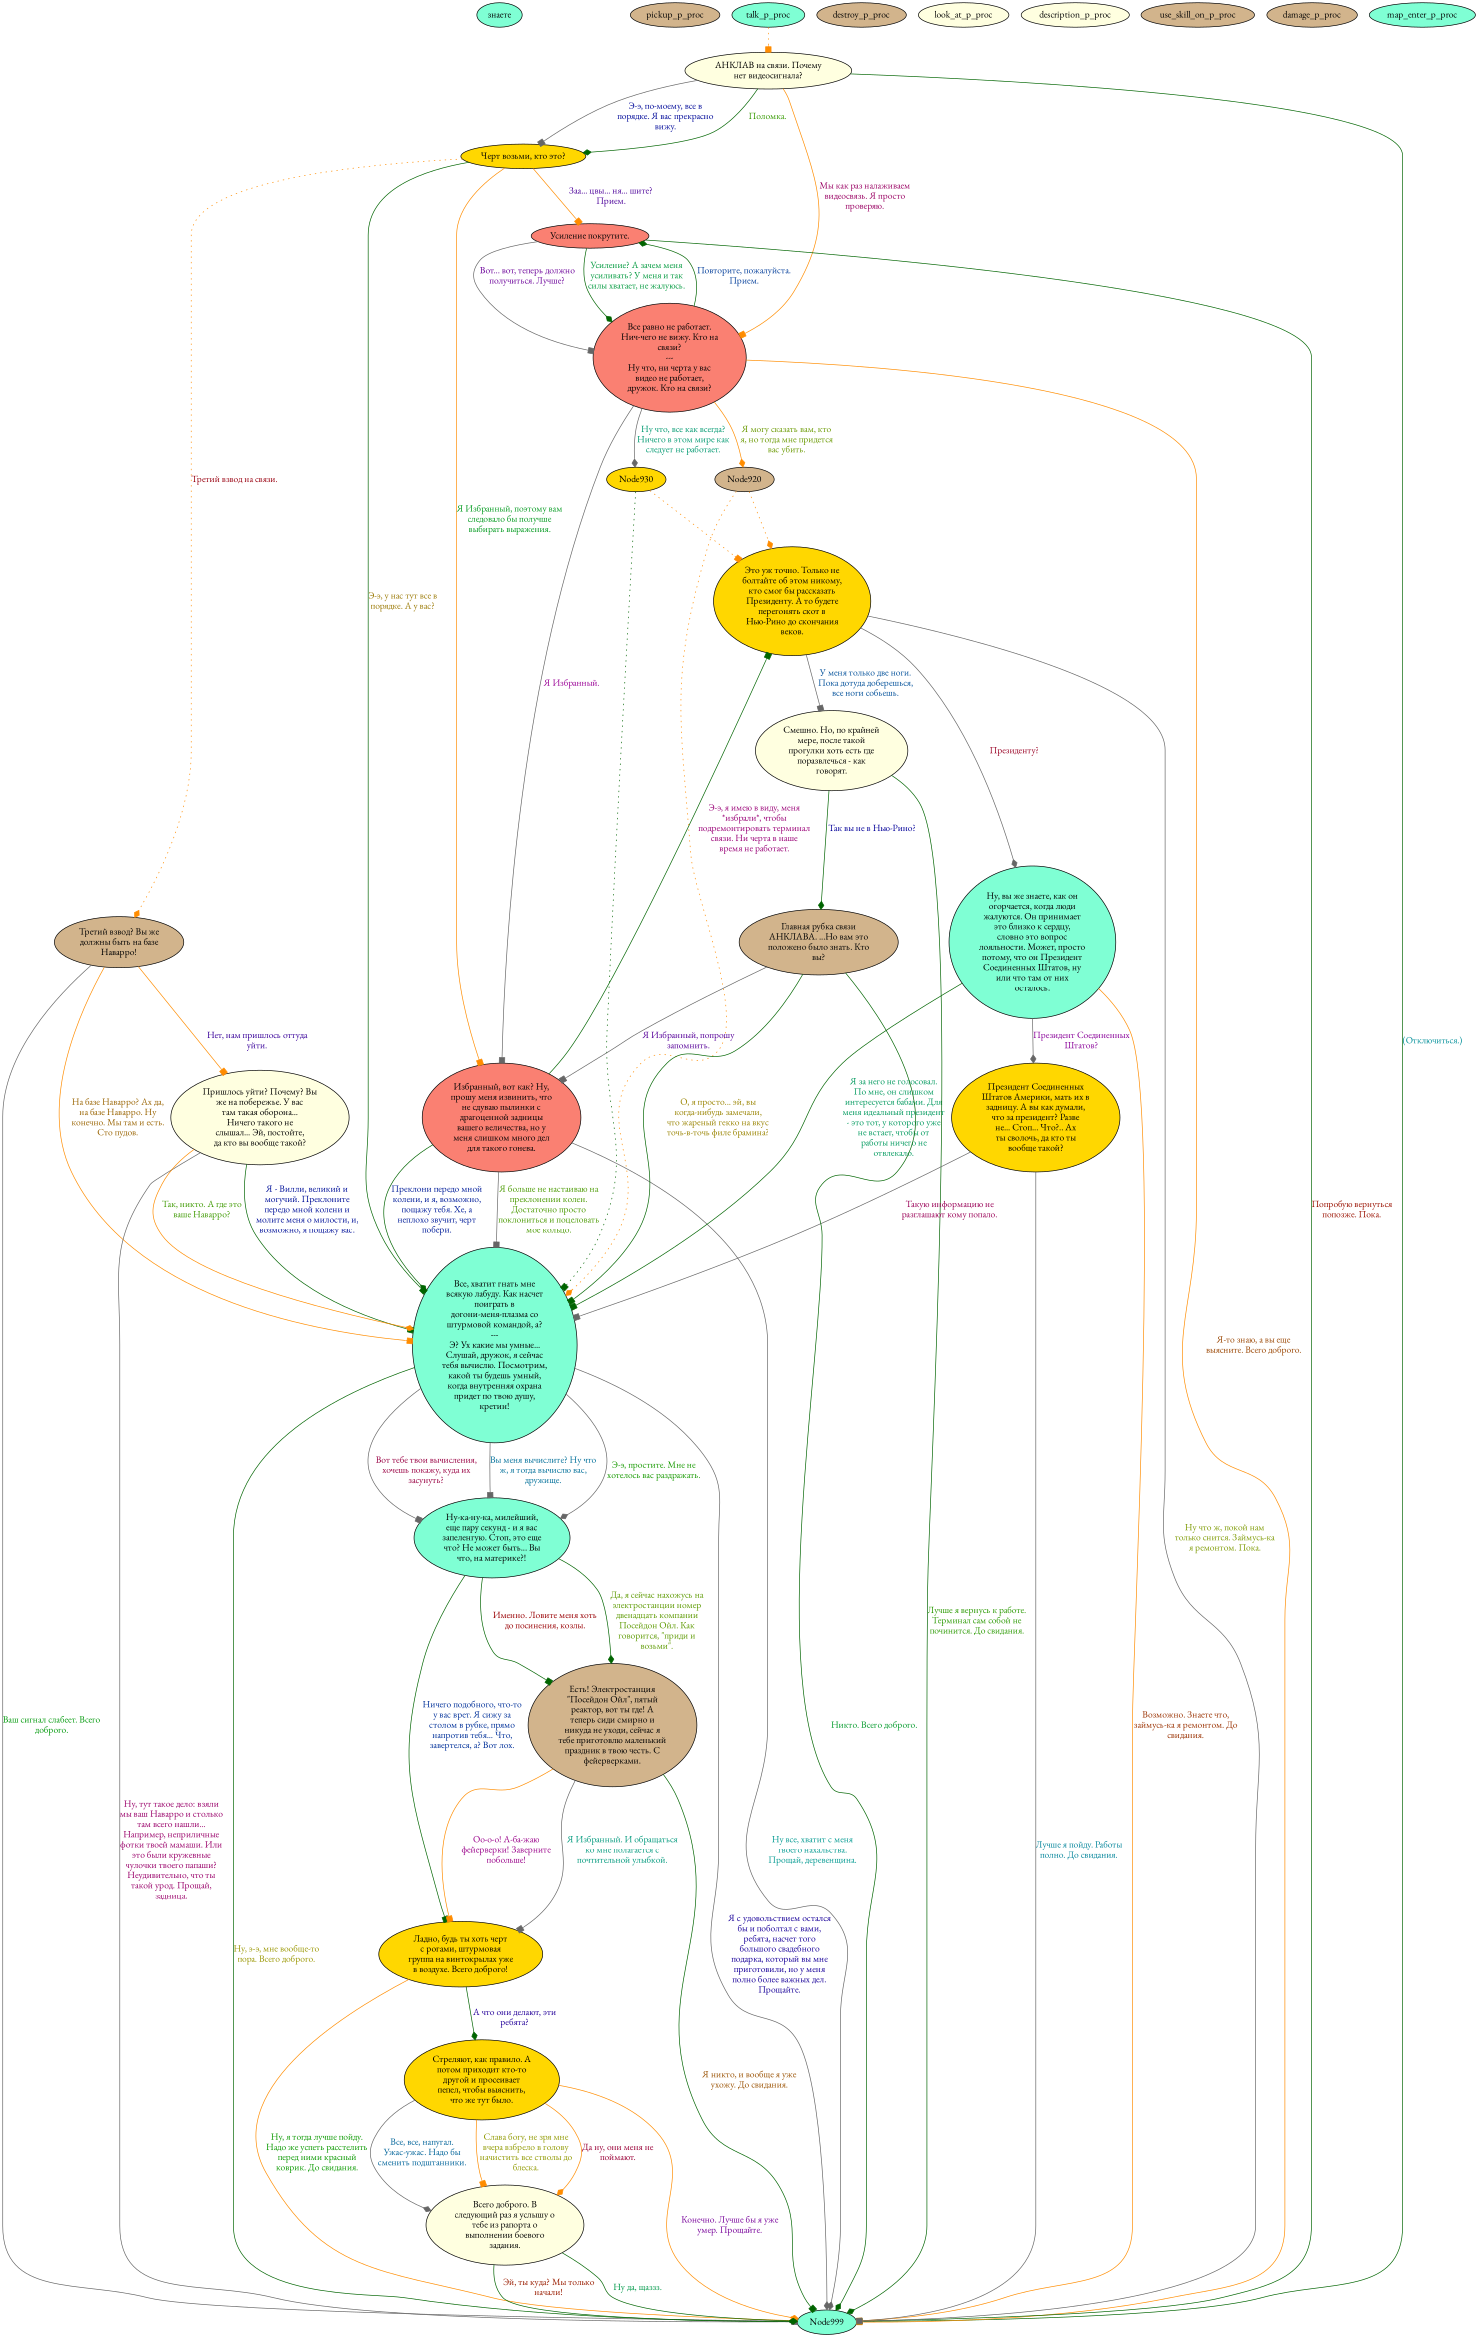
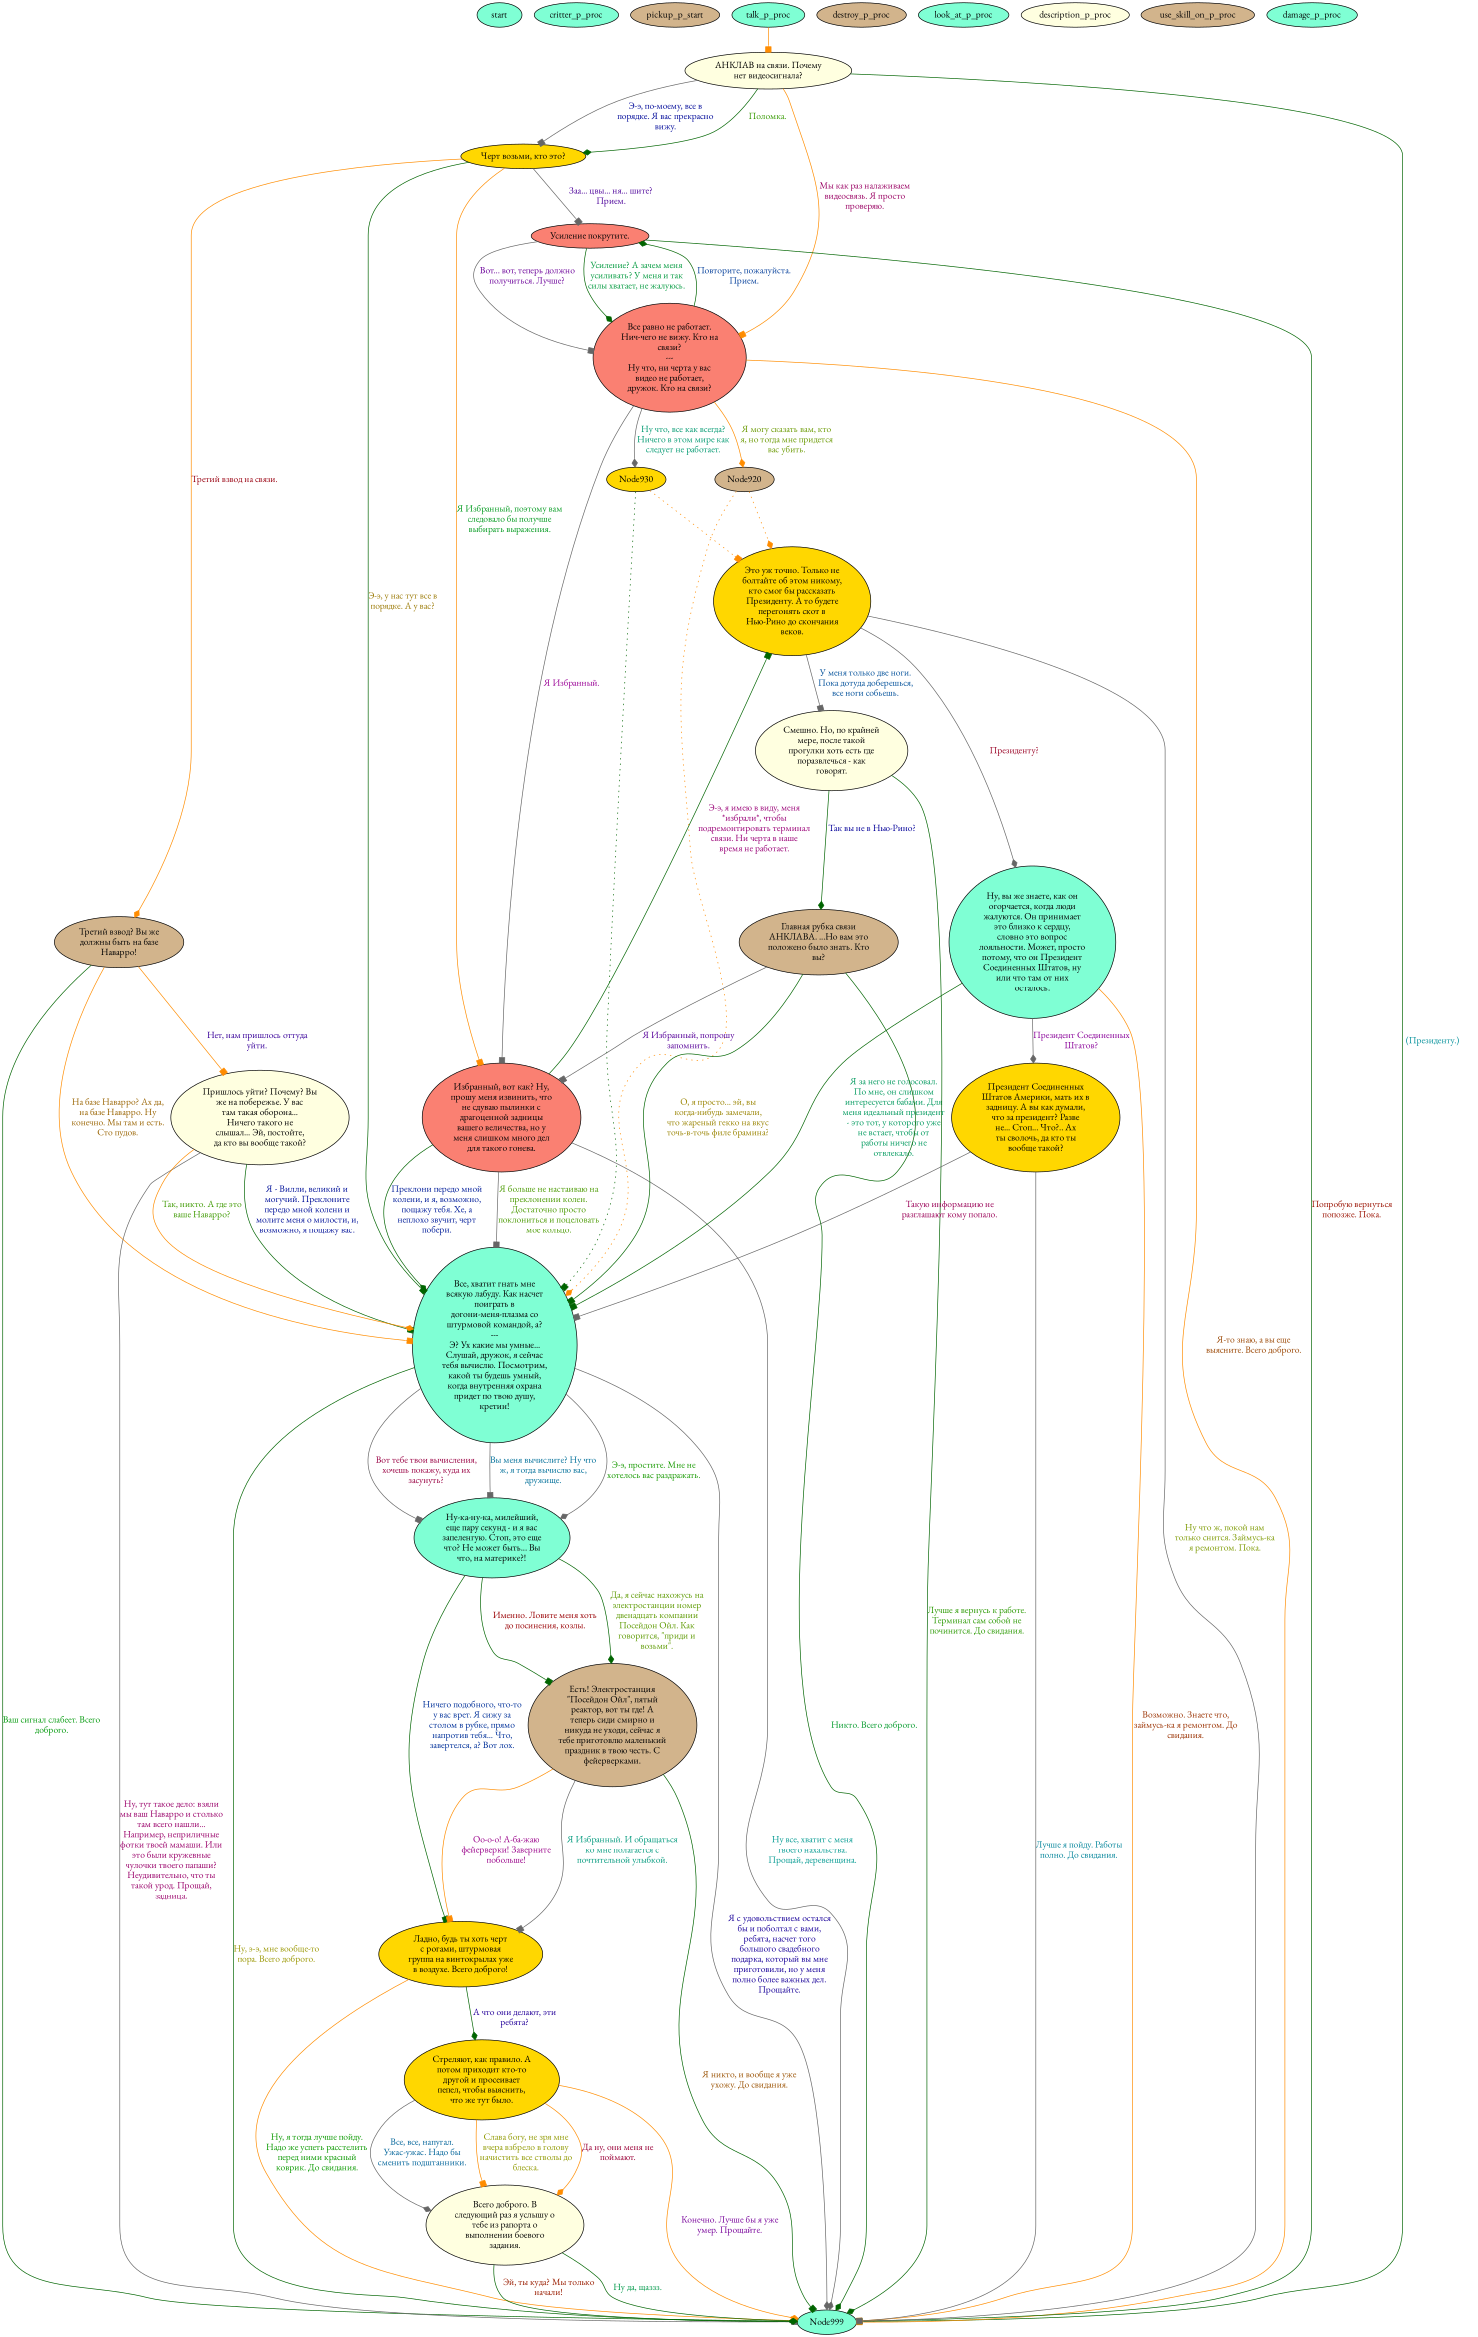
(500, 15) -> (500, 15)
none -> (576, 15)
(675, 15) -> (675, 15)
(964, 15) -> (964, 15)
(1312, 15) -> (1312, 15)
(1422, 15) -> none
(768, 36) -> (768, 36)
(554, 194) -> (554, 194)
(191, 431) -> (191, 431)
(1433, 1041) -> (1433, 1041)
(3, 1993) -> (3, 1993)
